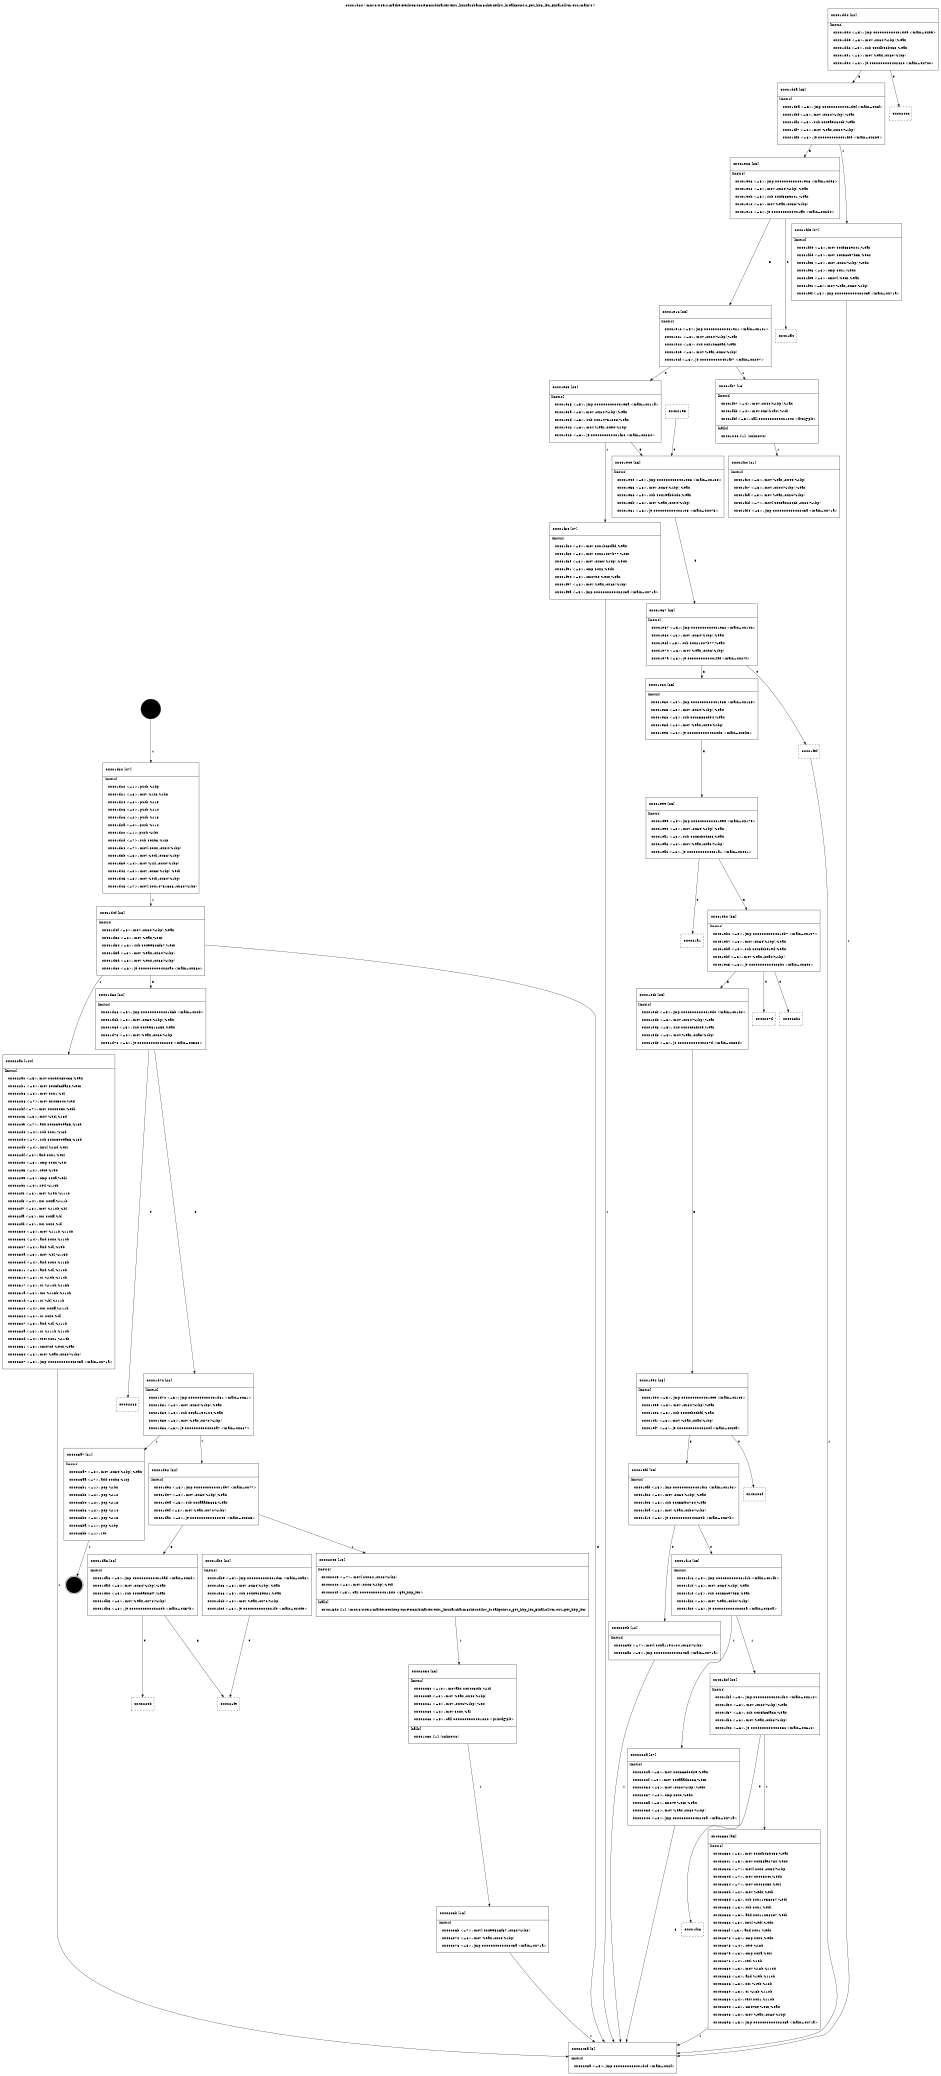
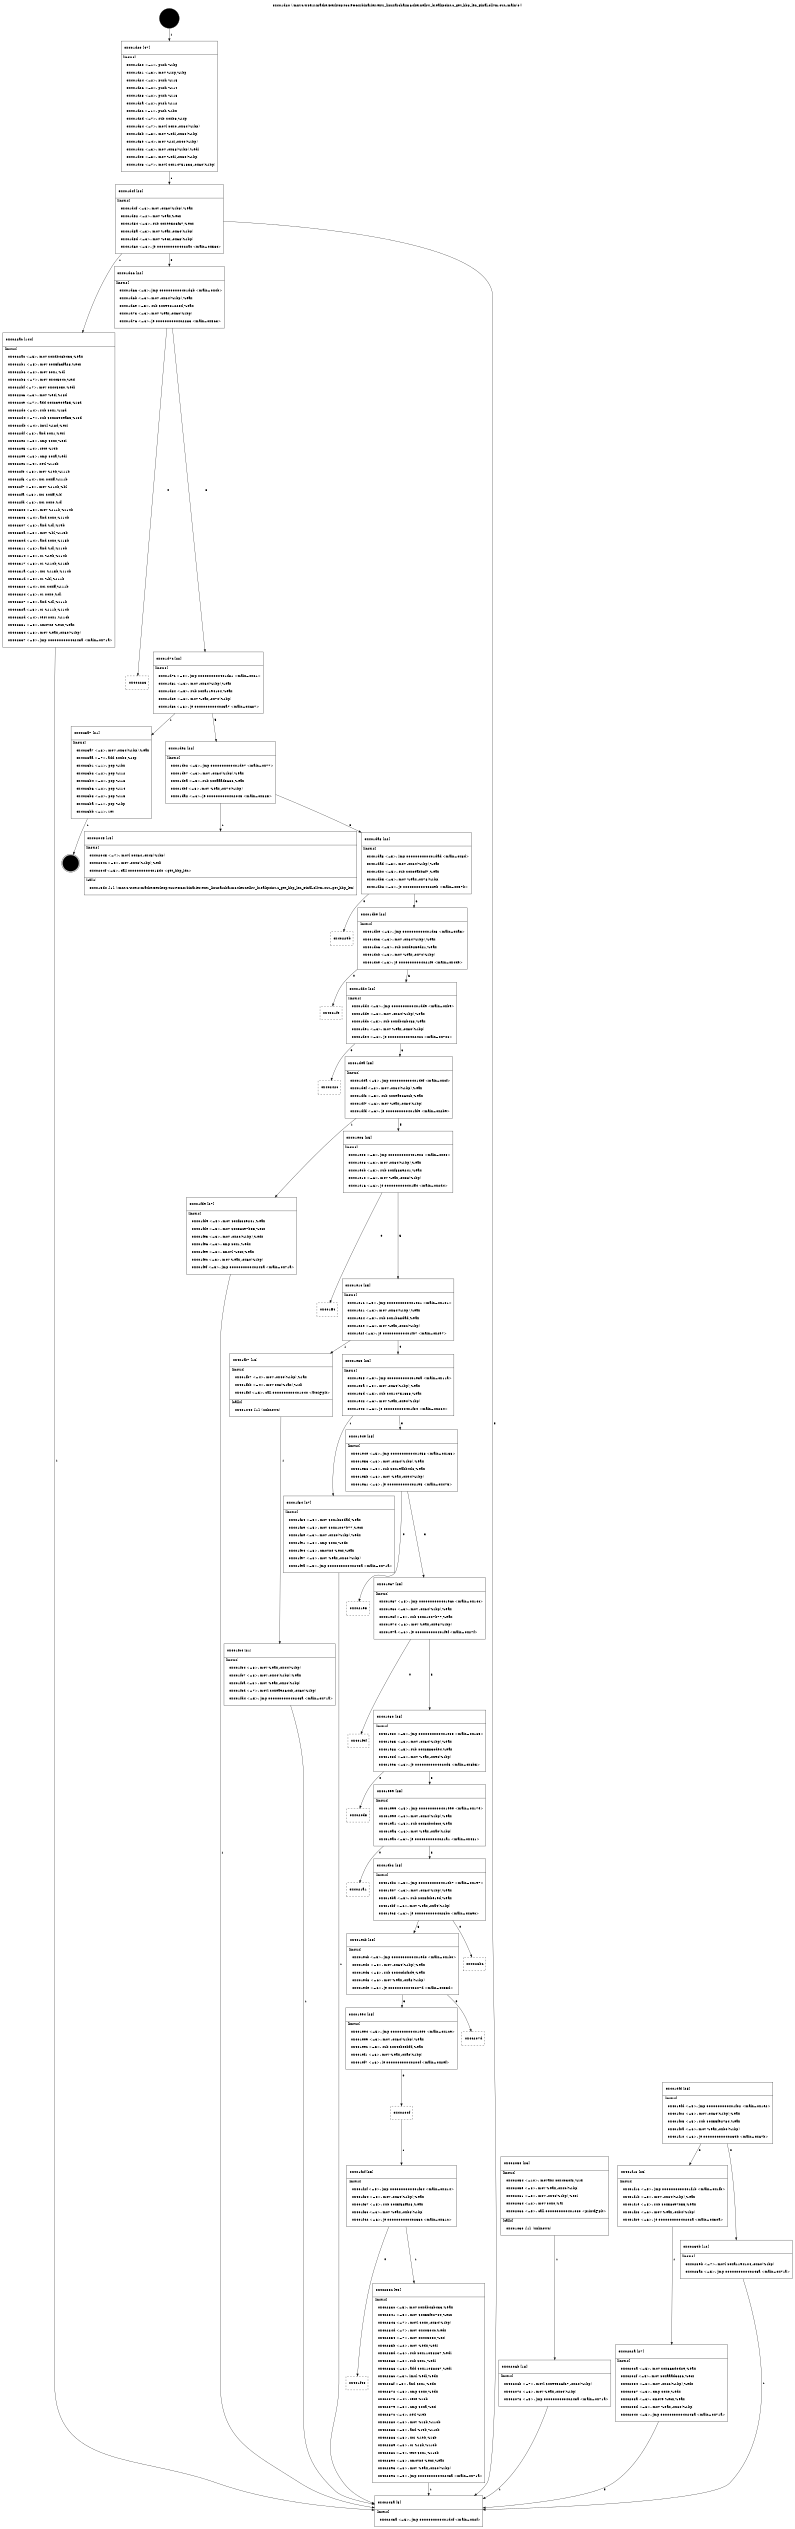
(674, 436) -> (399, 1557)
none -> (407, 975)
(764, 991) -> (461, 2011)
(202, 1442) -> (215, 720)
(688, 1448) -> none
(827, 1469) -> (304, 2122)
(457, 1639) -> none
(745, 1643) -> (401, 2141)
(193, 1655) -> (414, 900)
none -> (358, 1815)
